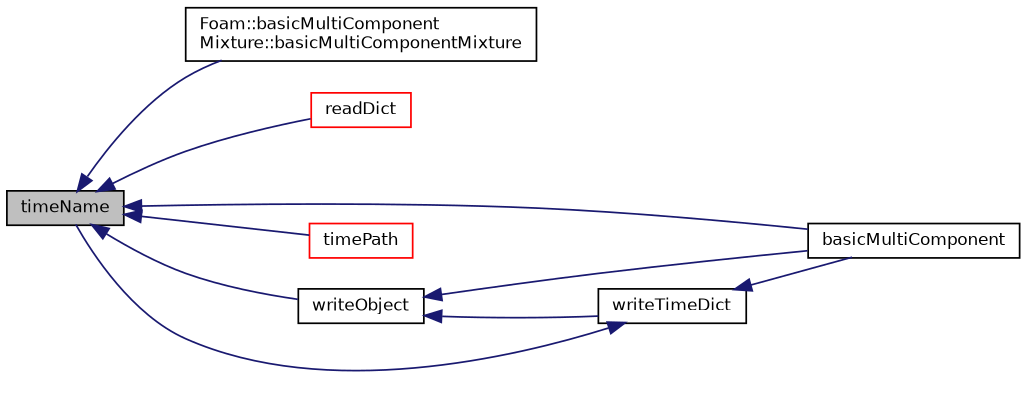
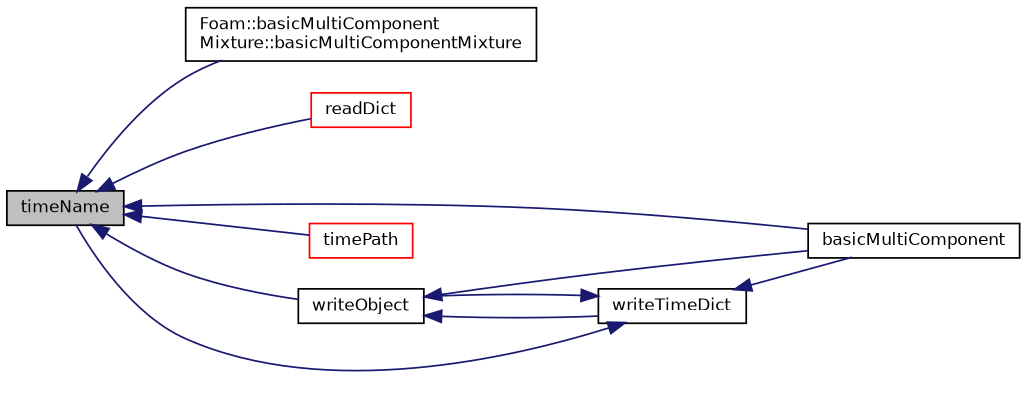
none -> (518, 294)
